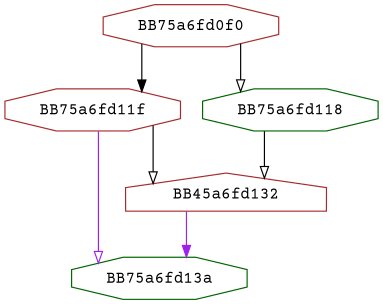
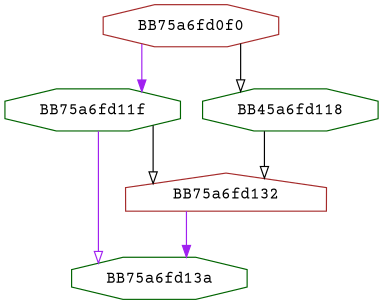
(142, 62) -> (142, 62)
(93, 110) -> (93, 110)
(290, 110) -> (290, 110)
(226, 194) -> (226, 194)
